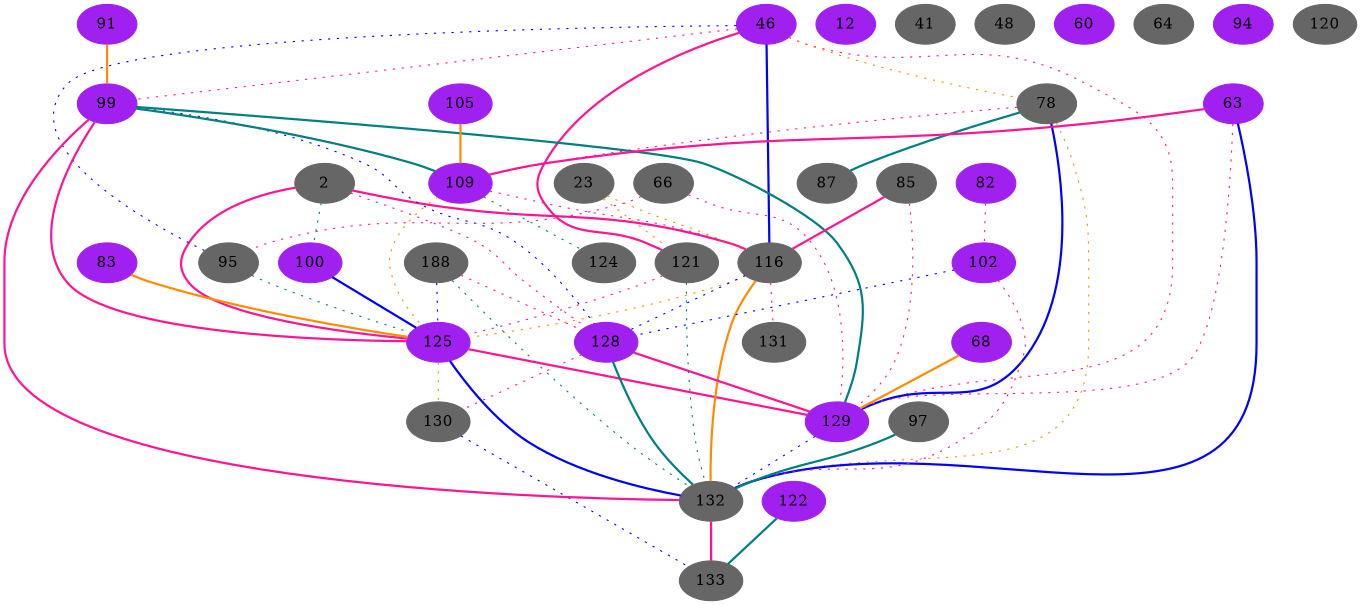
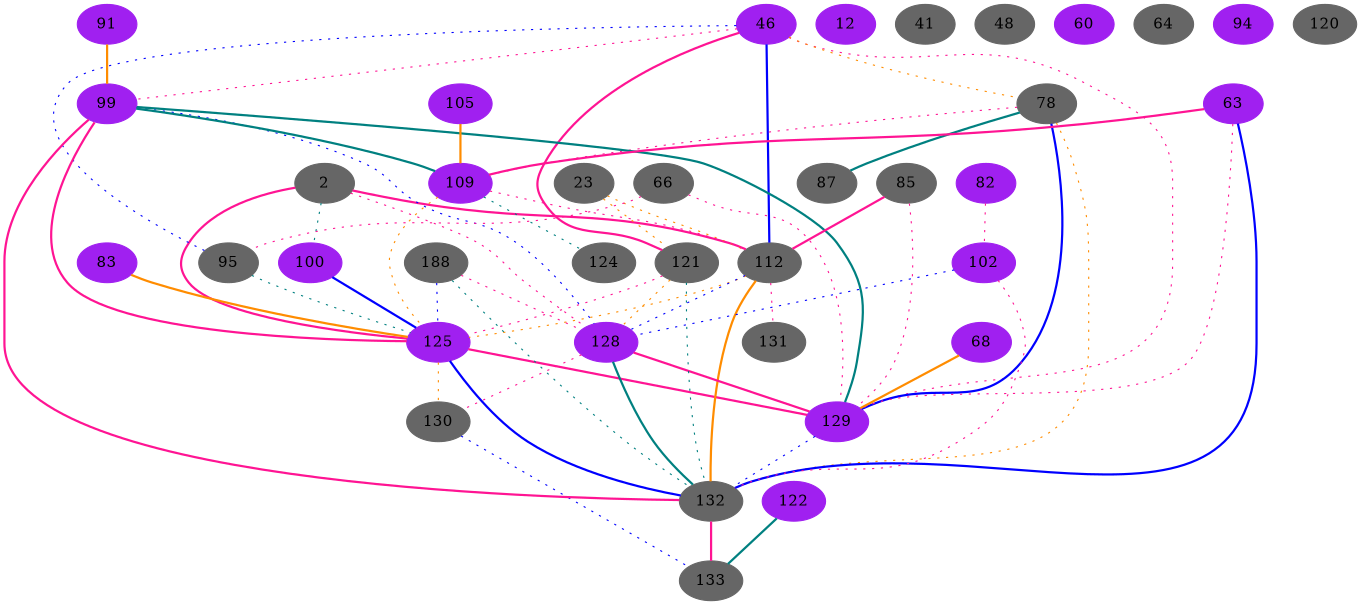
(770, 263) -> (770, 263)
none -> (652, 297)
(919, 422) -> none
